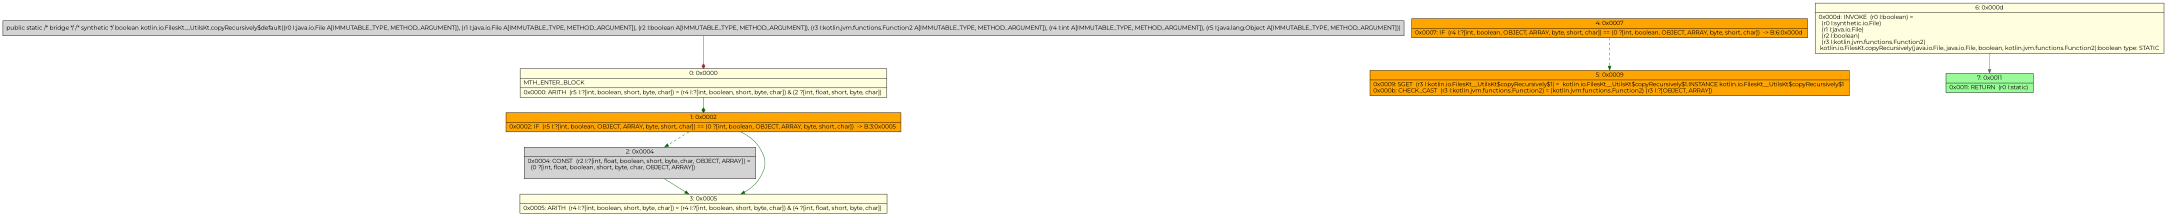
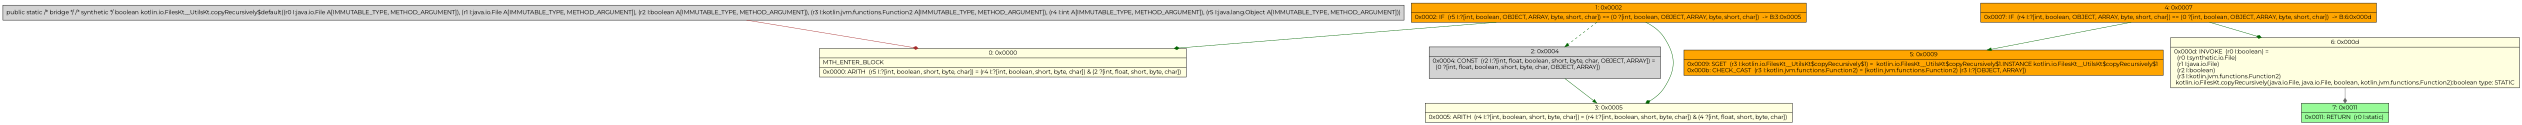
none -> (2233, 29)
(1610, 52) -> (2061, 36)
(1990, 61) -> (2345, 93)
(703, 103) -> (1338, 35)
(765, 161) -> (1673, 60)
